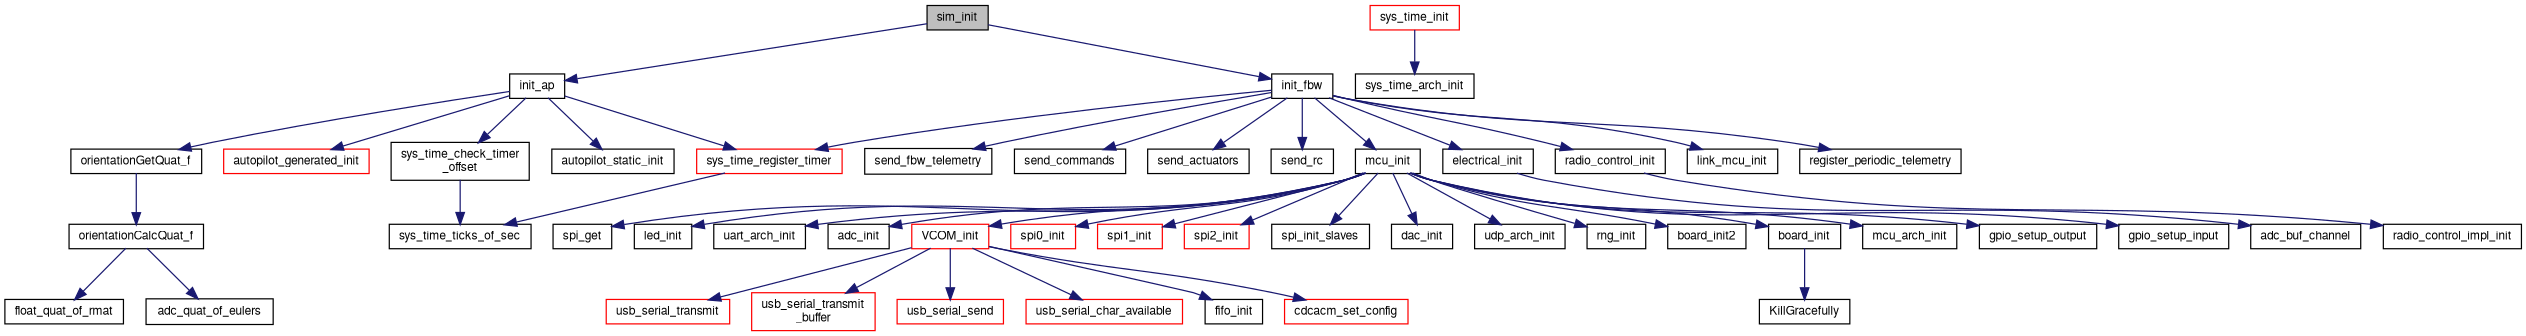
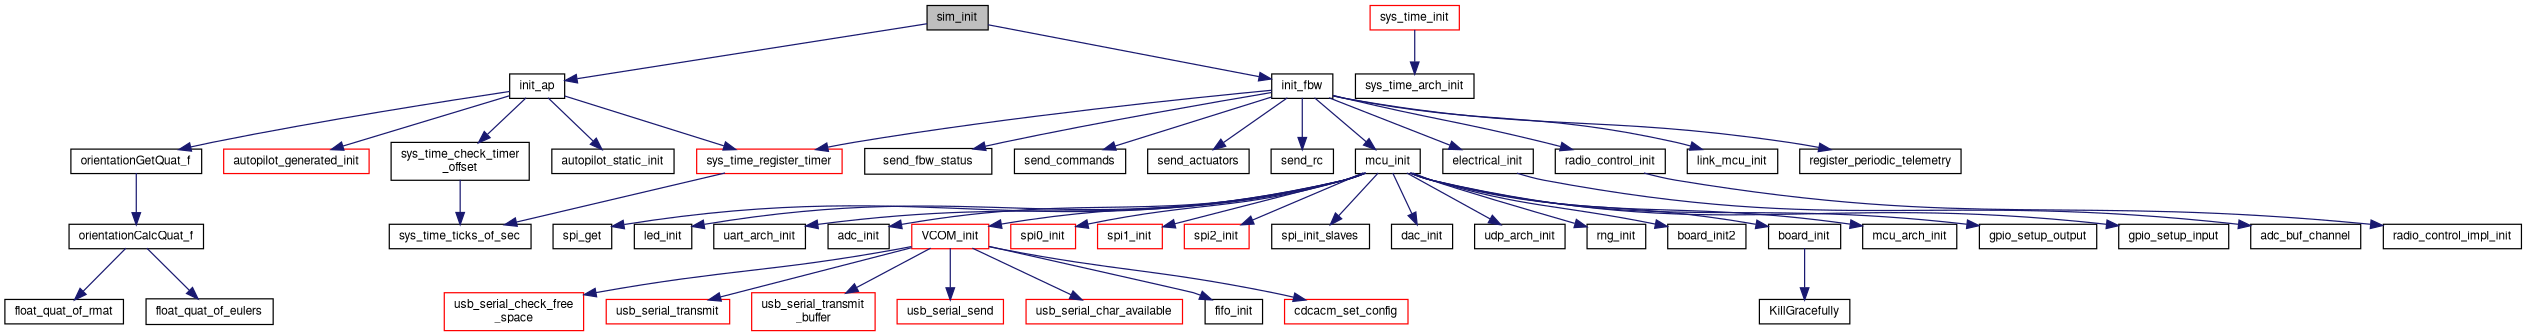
(928, 161) -> (928, 161)
(210, 312) -> (210, 312)
none -> (514, 312)
